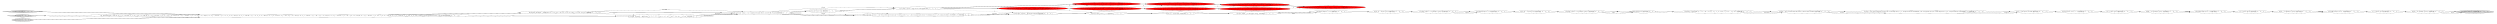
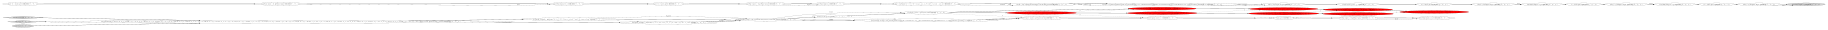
(1360, 12) -> none
(1643, 12) -> (831, 4)
